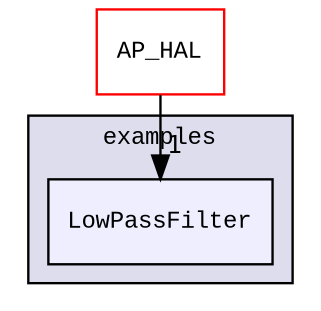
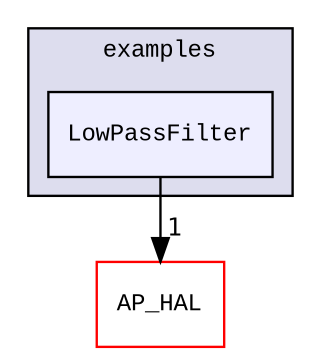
(160, 130) -> (160, 211)
